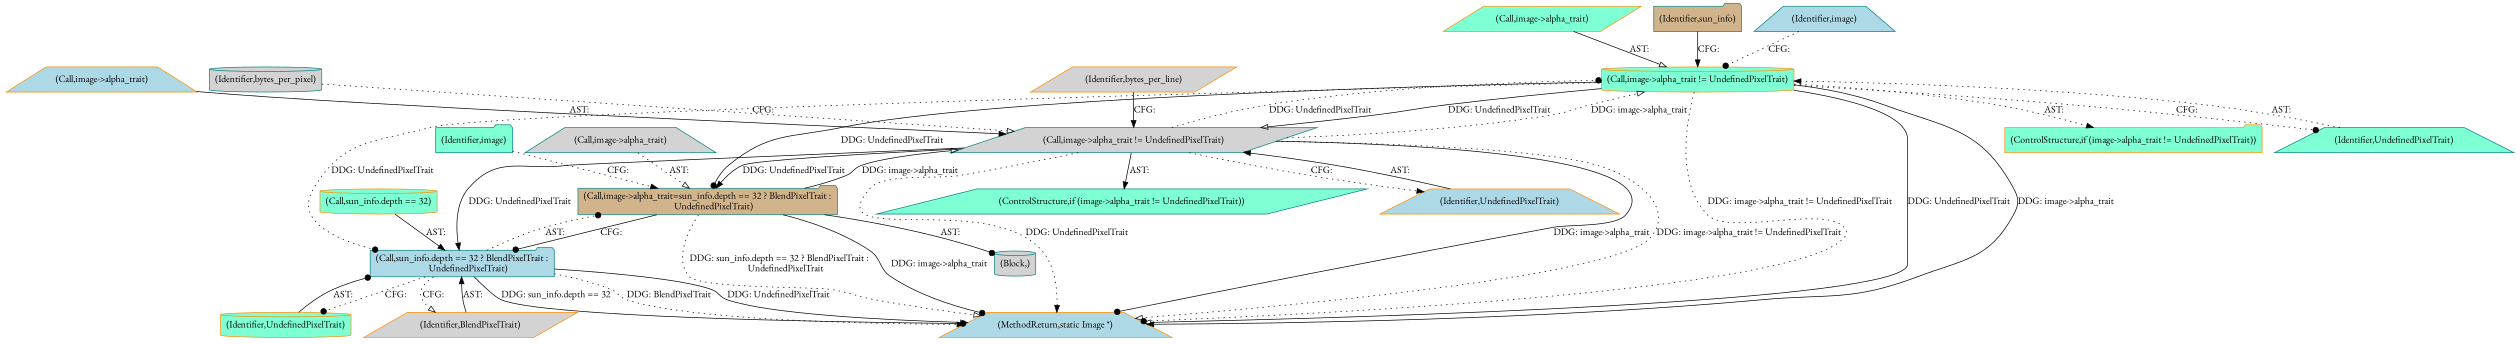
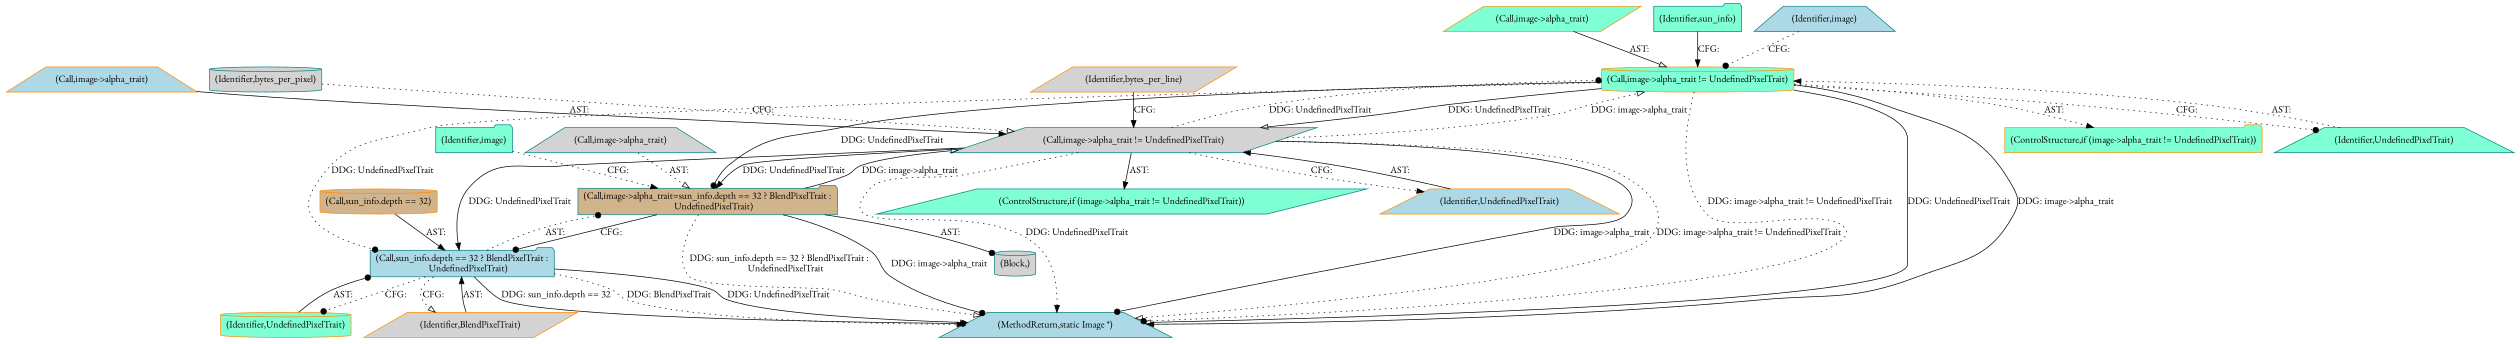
(1698, 19) -> (1698, 19)
(379, 201) -> (379, 201)
(1056, 325) -> (1056, 325)
